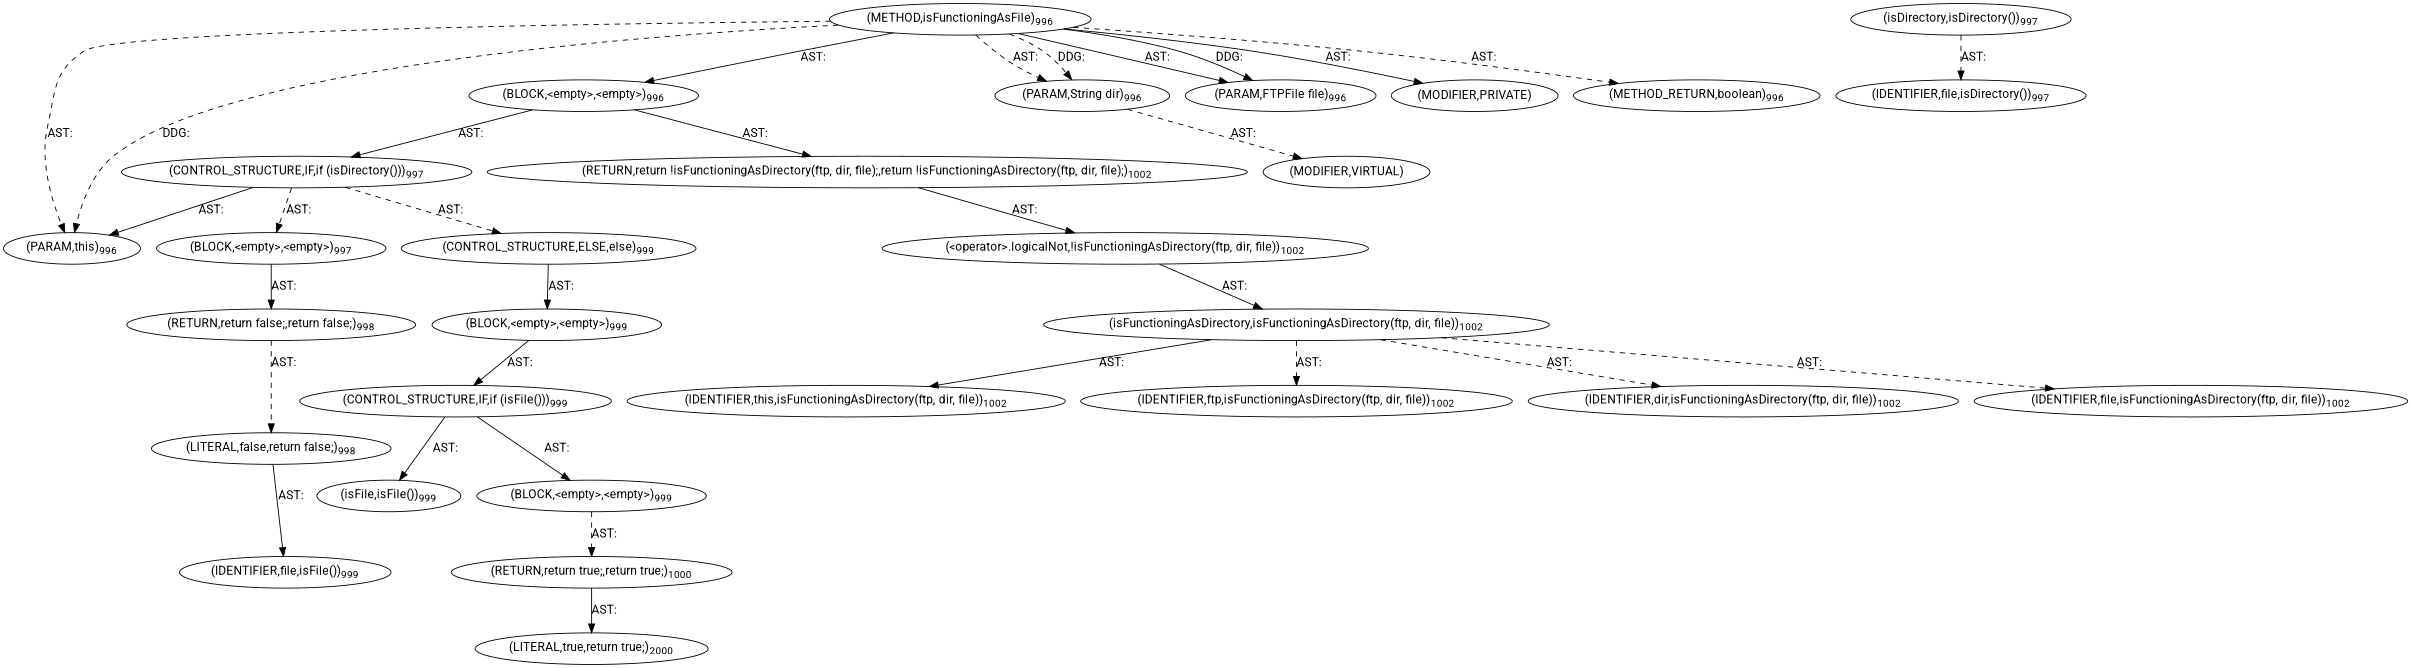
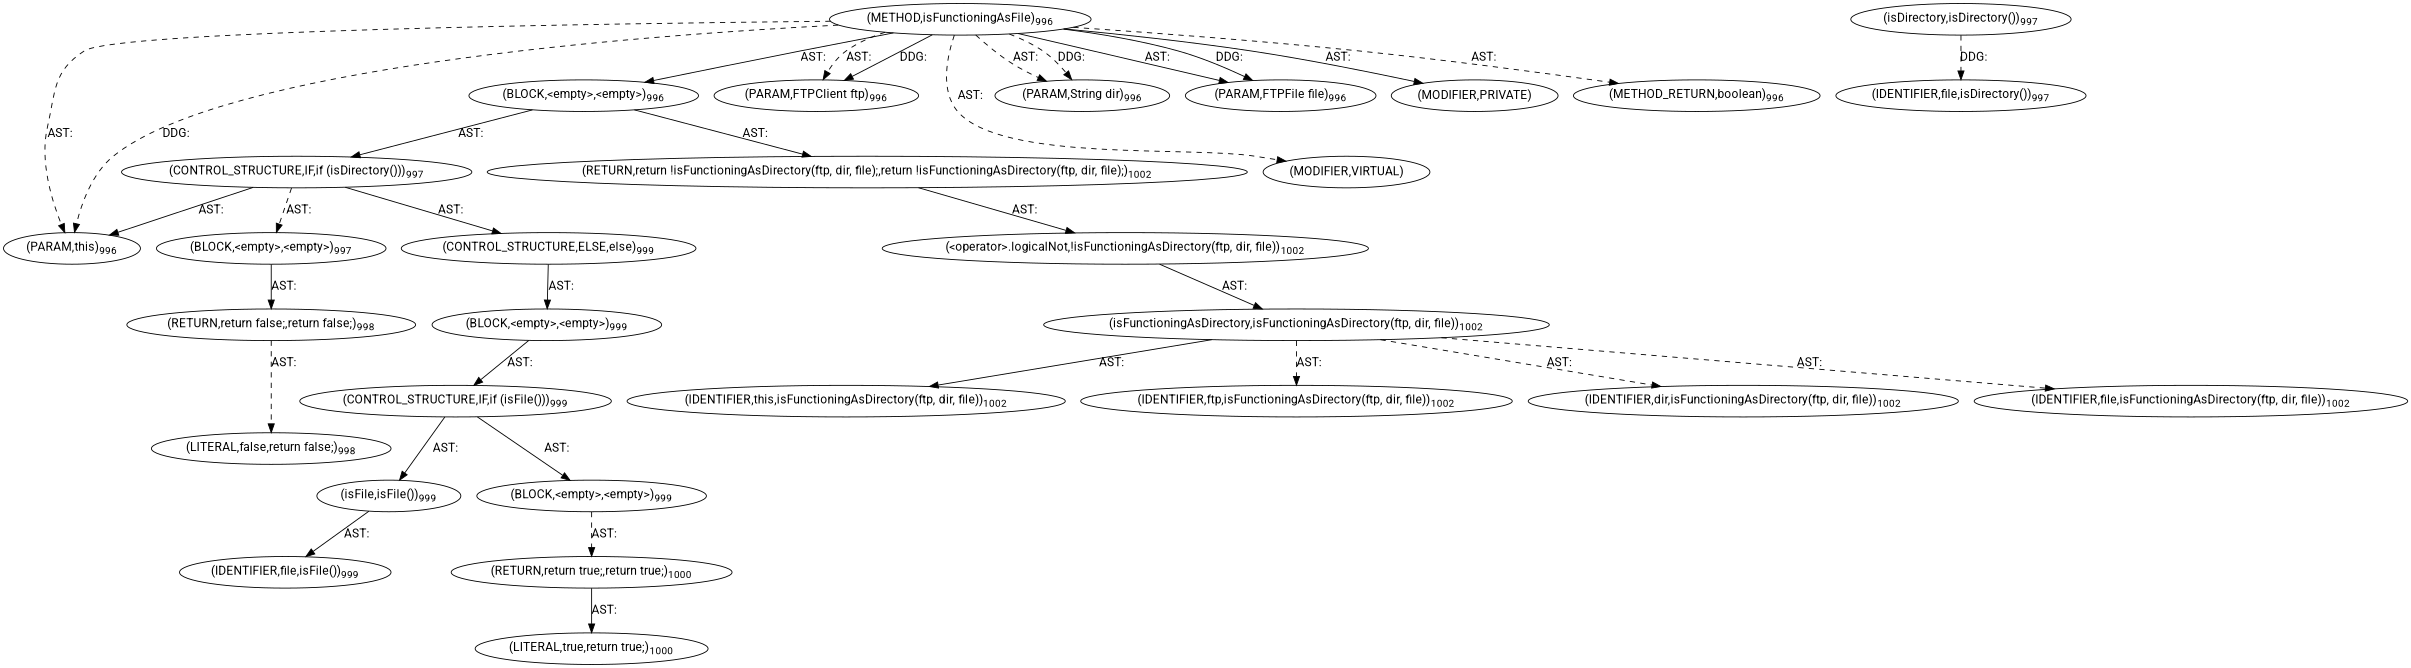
(1976, 57) -> (1976, 57)
none -> (816, 96)
(1210, 133) -> (1074, 147)
(419, 209) -> (419, 209)
(278, 506) -> (341, 531)
(662, 647) -> (662, 647)
